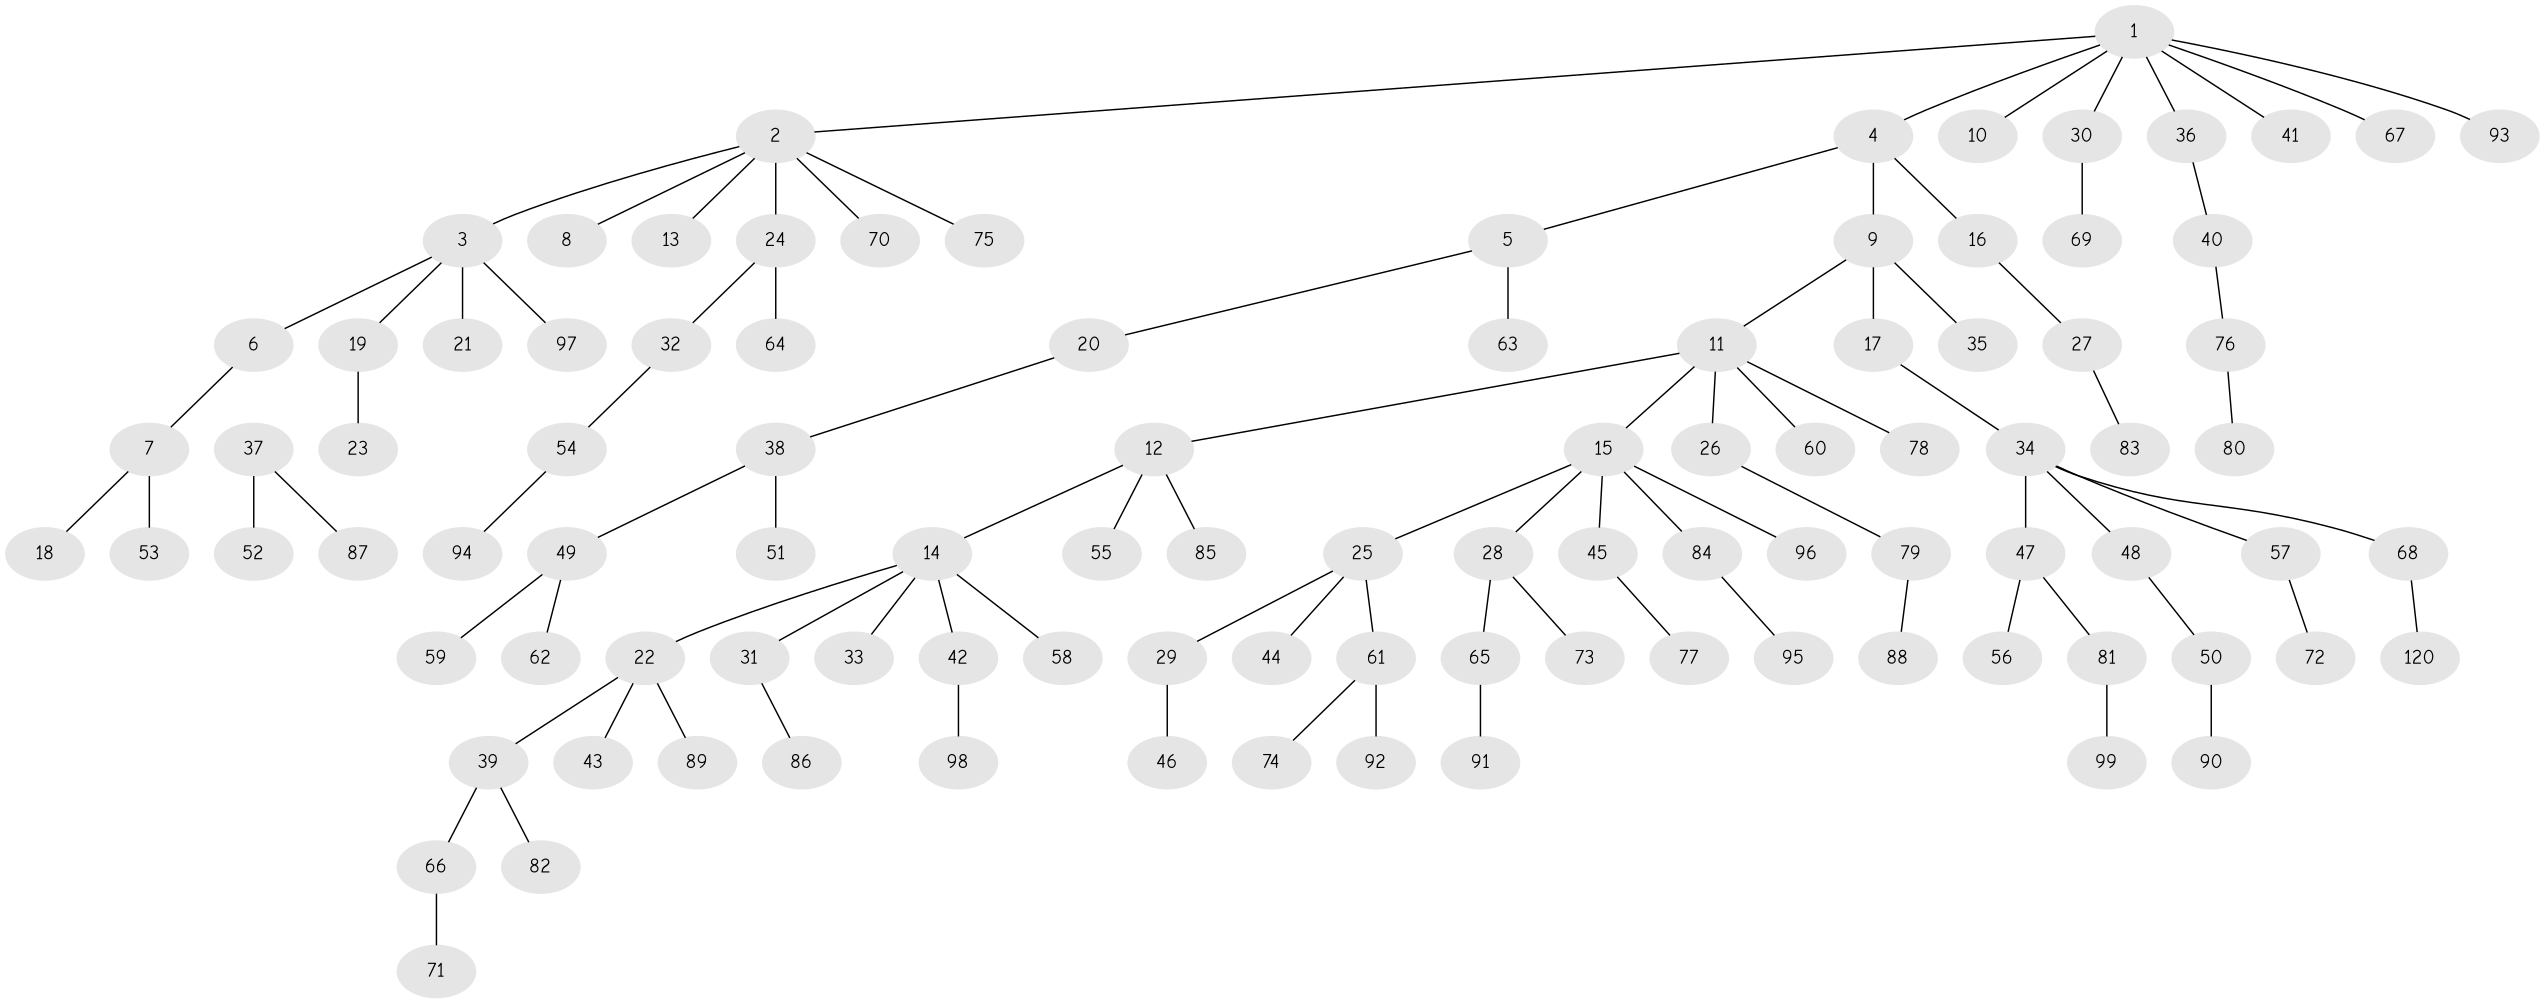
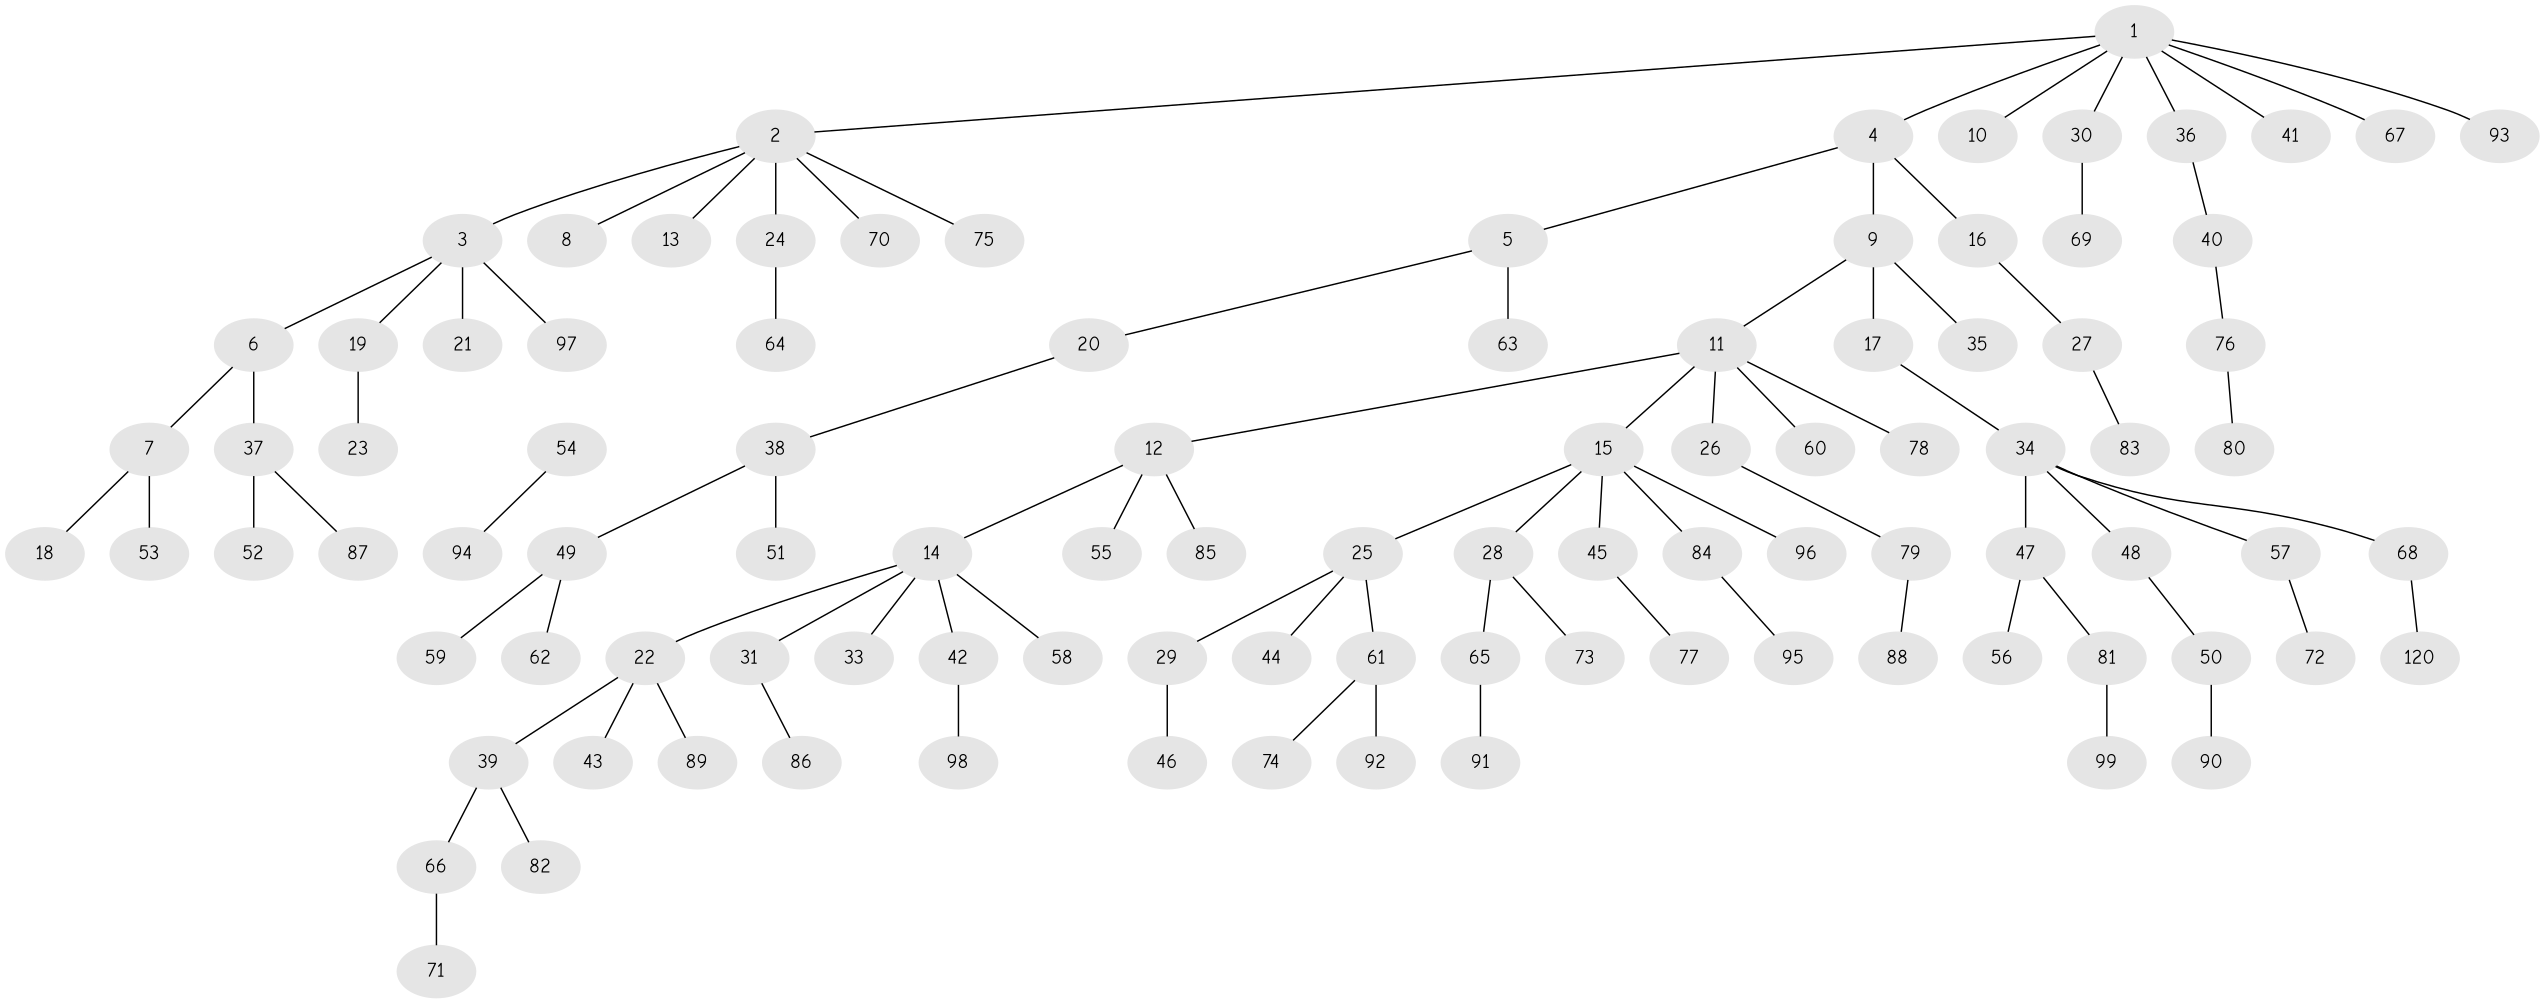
(671, 345) -> none
none -> (254, 397)
